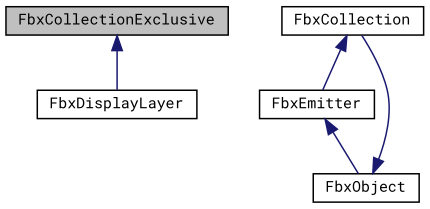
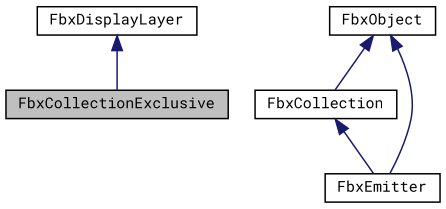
(117, 70) -> (117, 70)
(346, 153) -> (412, 112)
